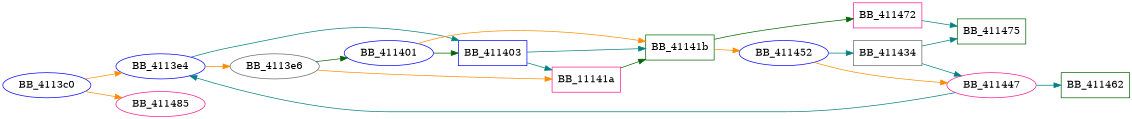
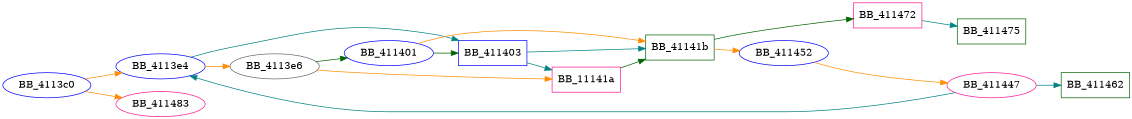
(888, 53) -> none
(161, 104) -> (161, 104)
